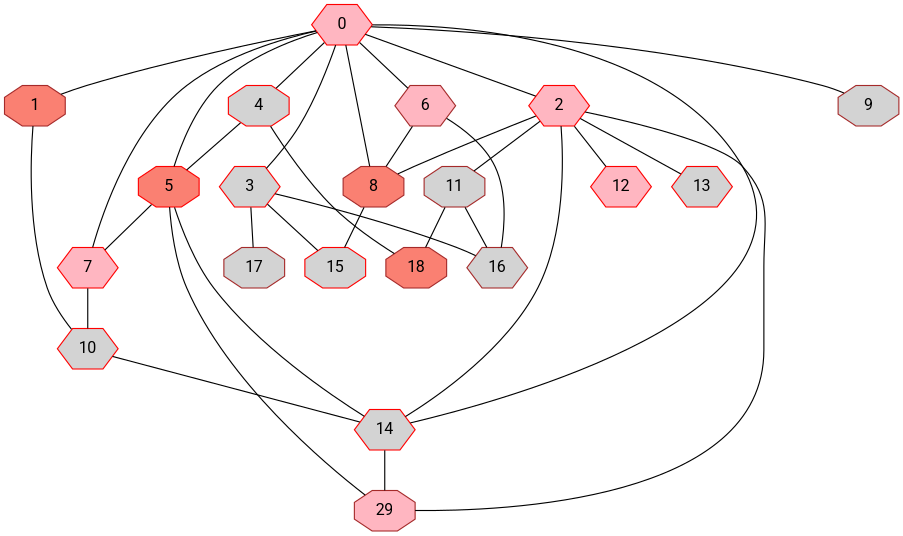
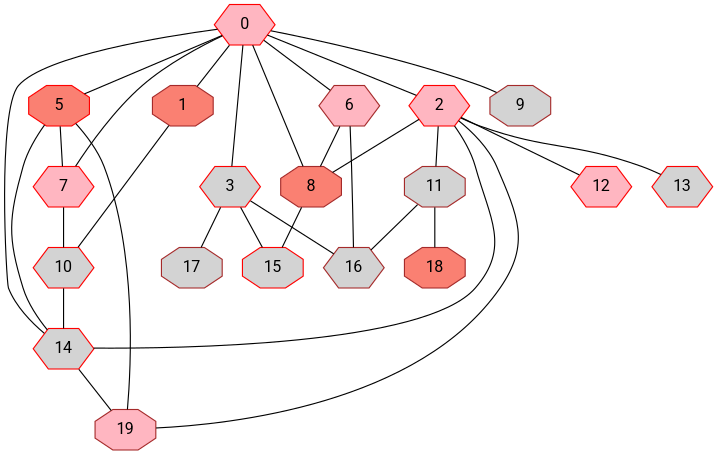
(259, 106) -> none
(385, 511) -> (125, 430)
